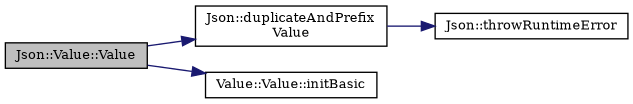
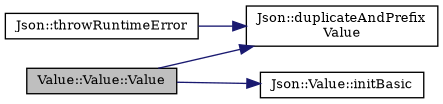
(404, 26) -> (216, 26)
(76, 56) -> (102, 81)
(291, 85) -> (342, 85)
